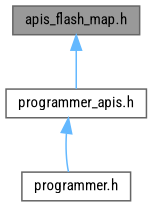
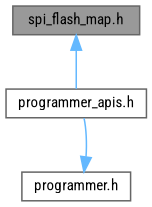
(76, 20) -> (76, 20)
(66, 153) -> (86, 137)
